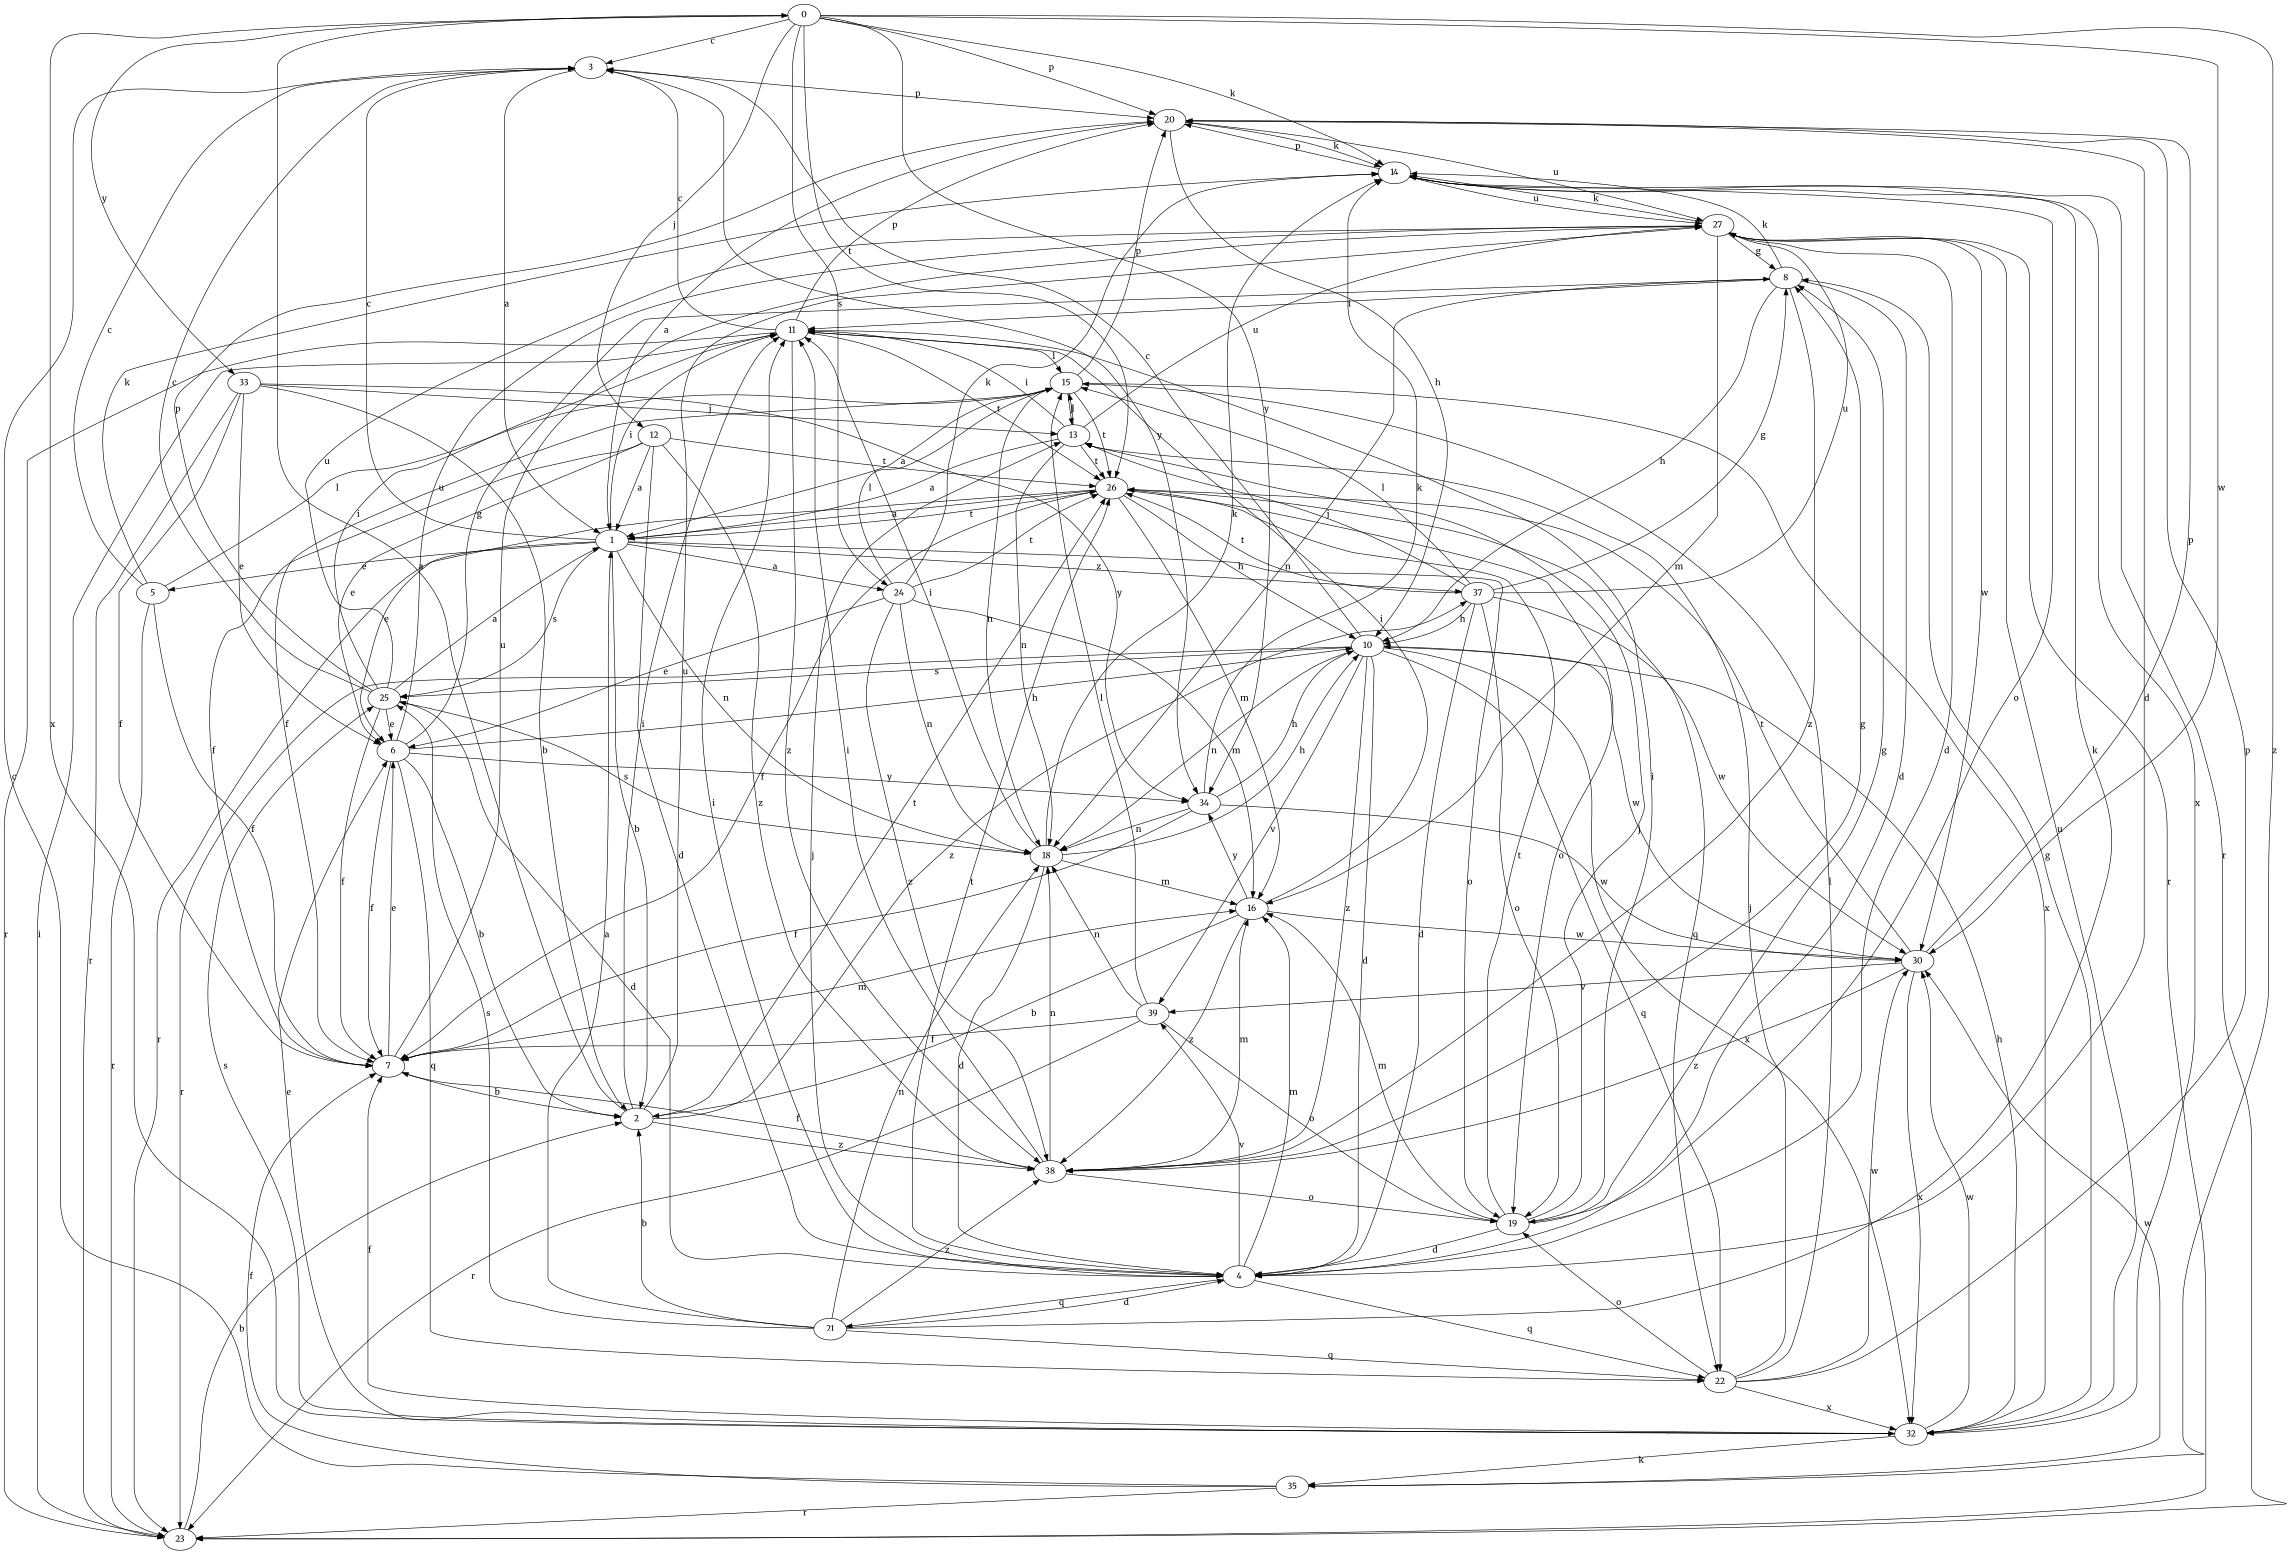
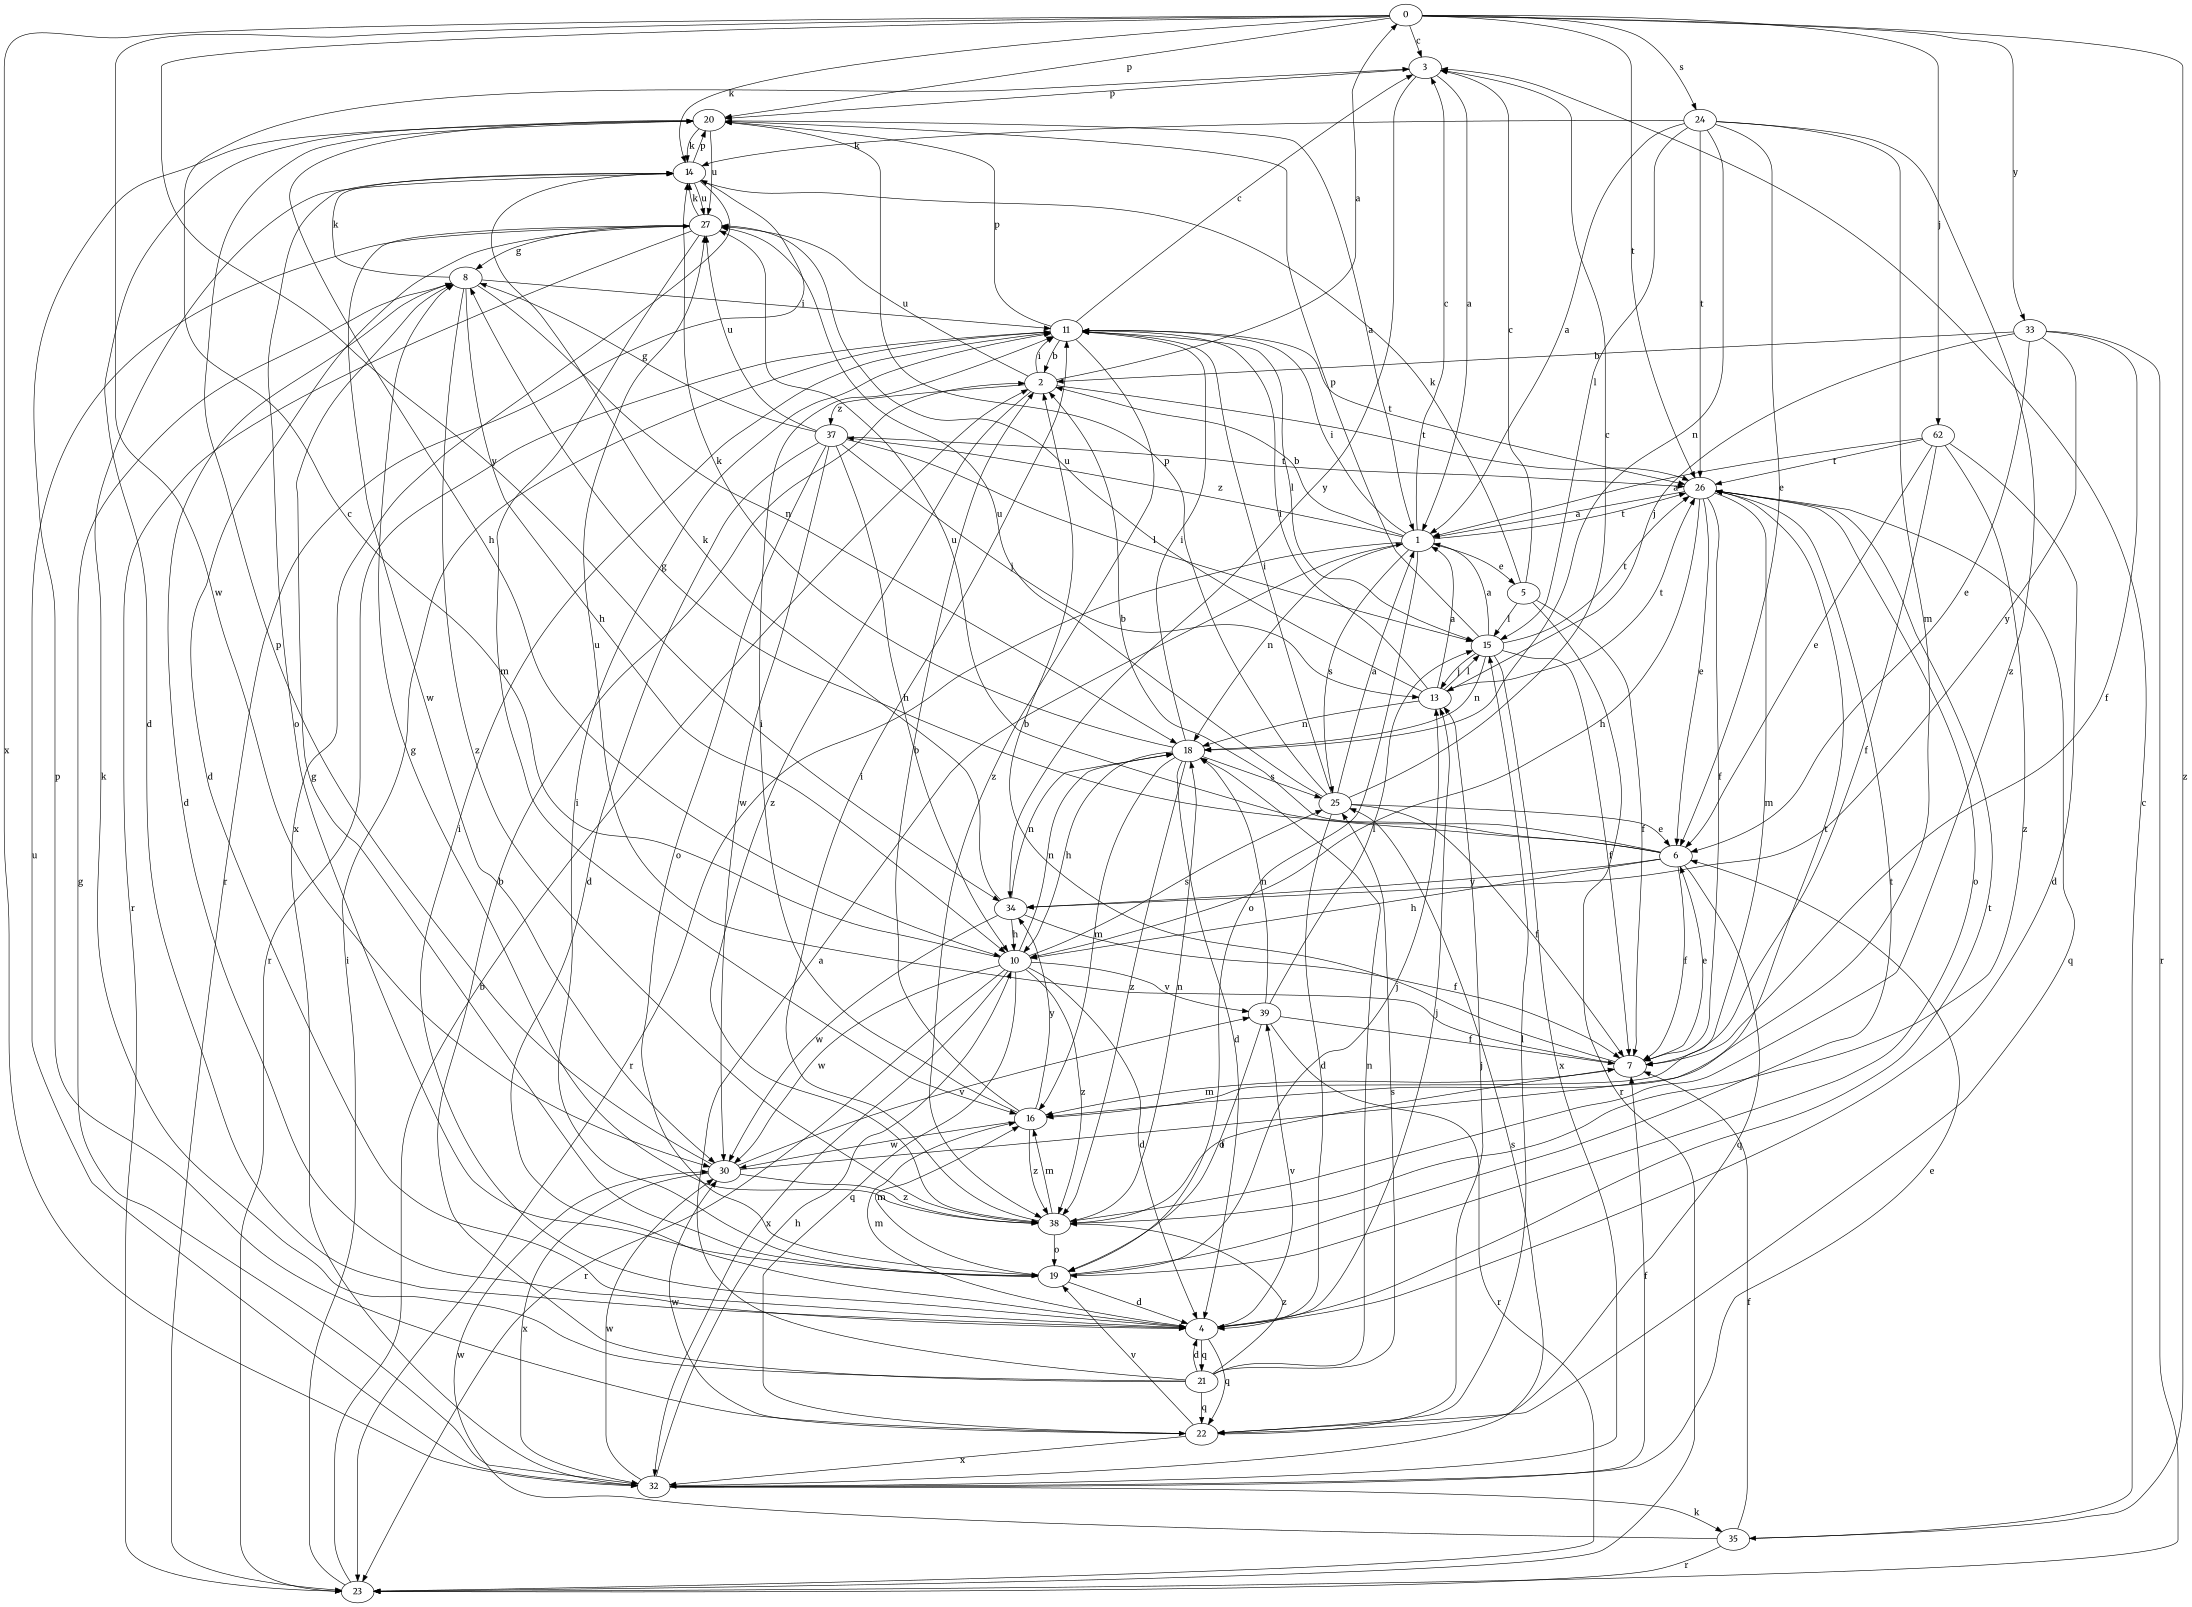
none -> (1052, 353)
(654, 436) -> (1938, 436)
(753, 566) -> (1564, 323)
none -> (1130, 987)
(1619, 1303) -> (1134, 1355)
